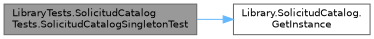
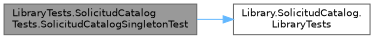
(302, 19) -> (302, 19)
